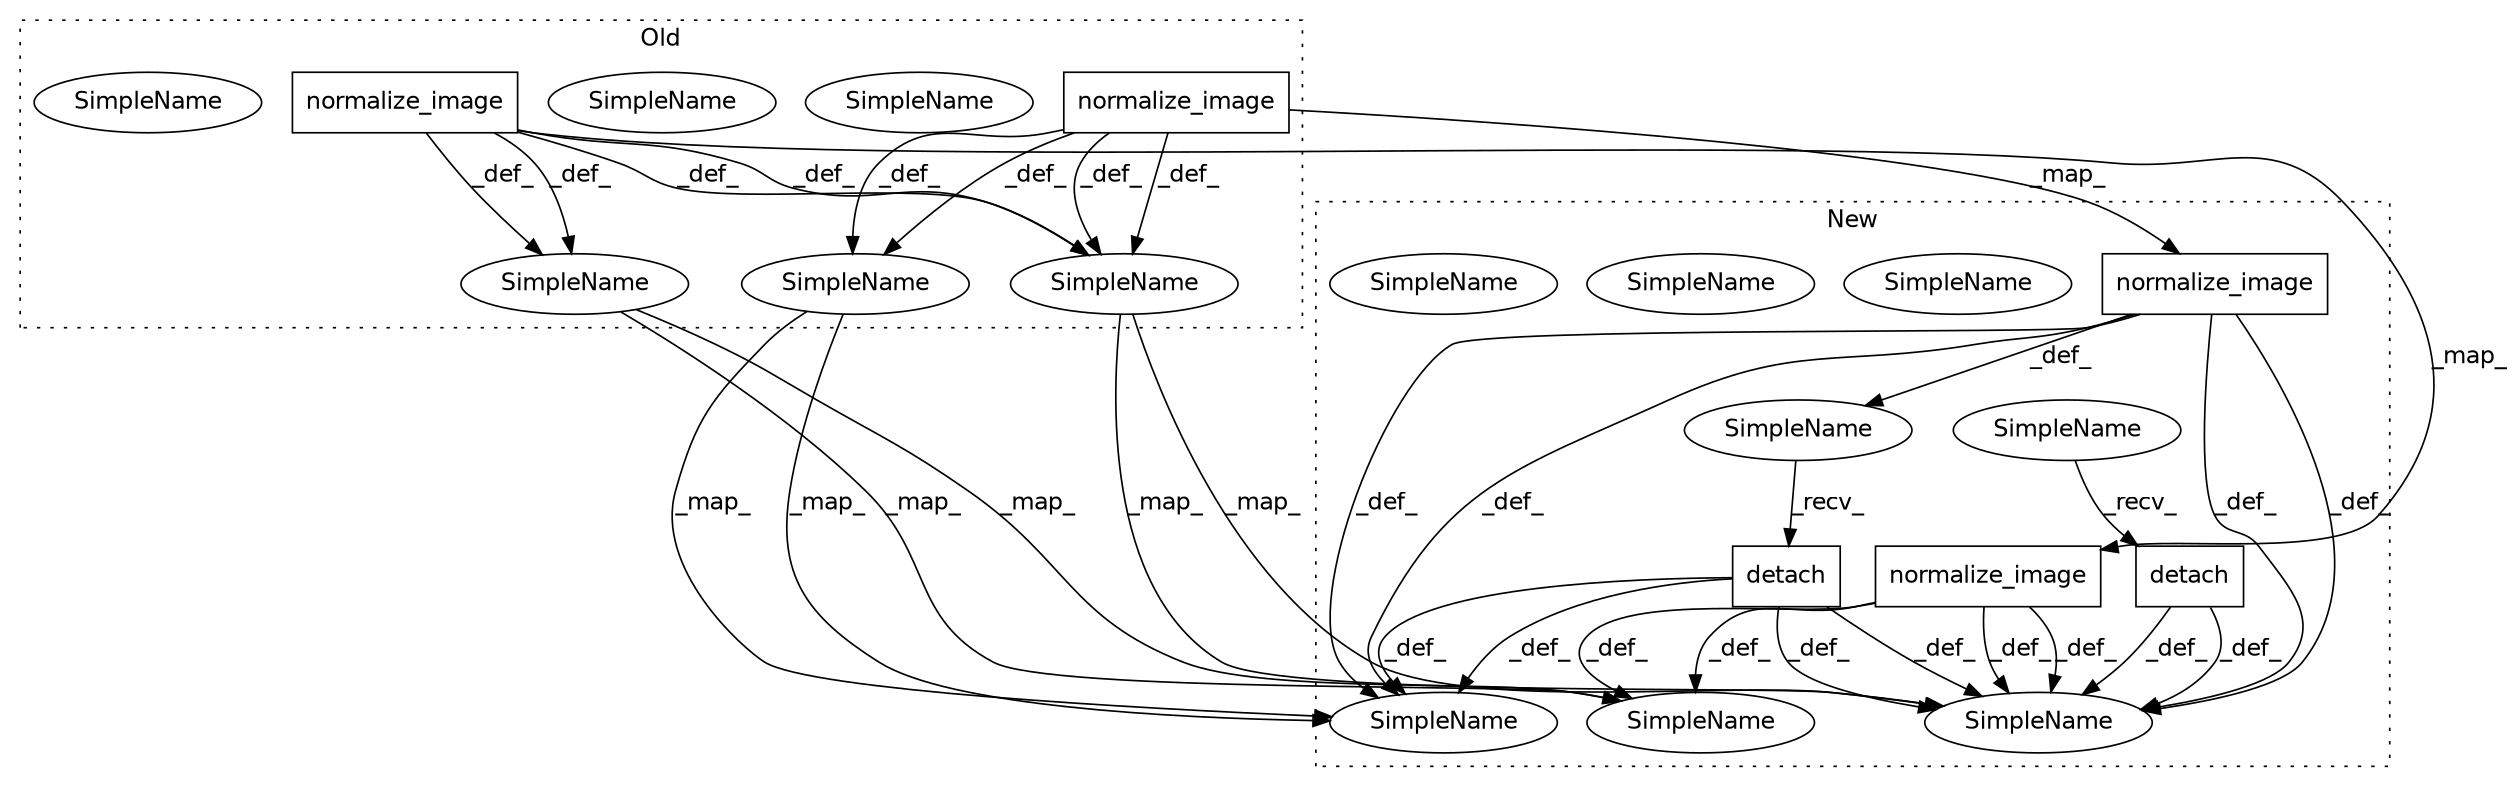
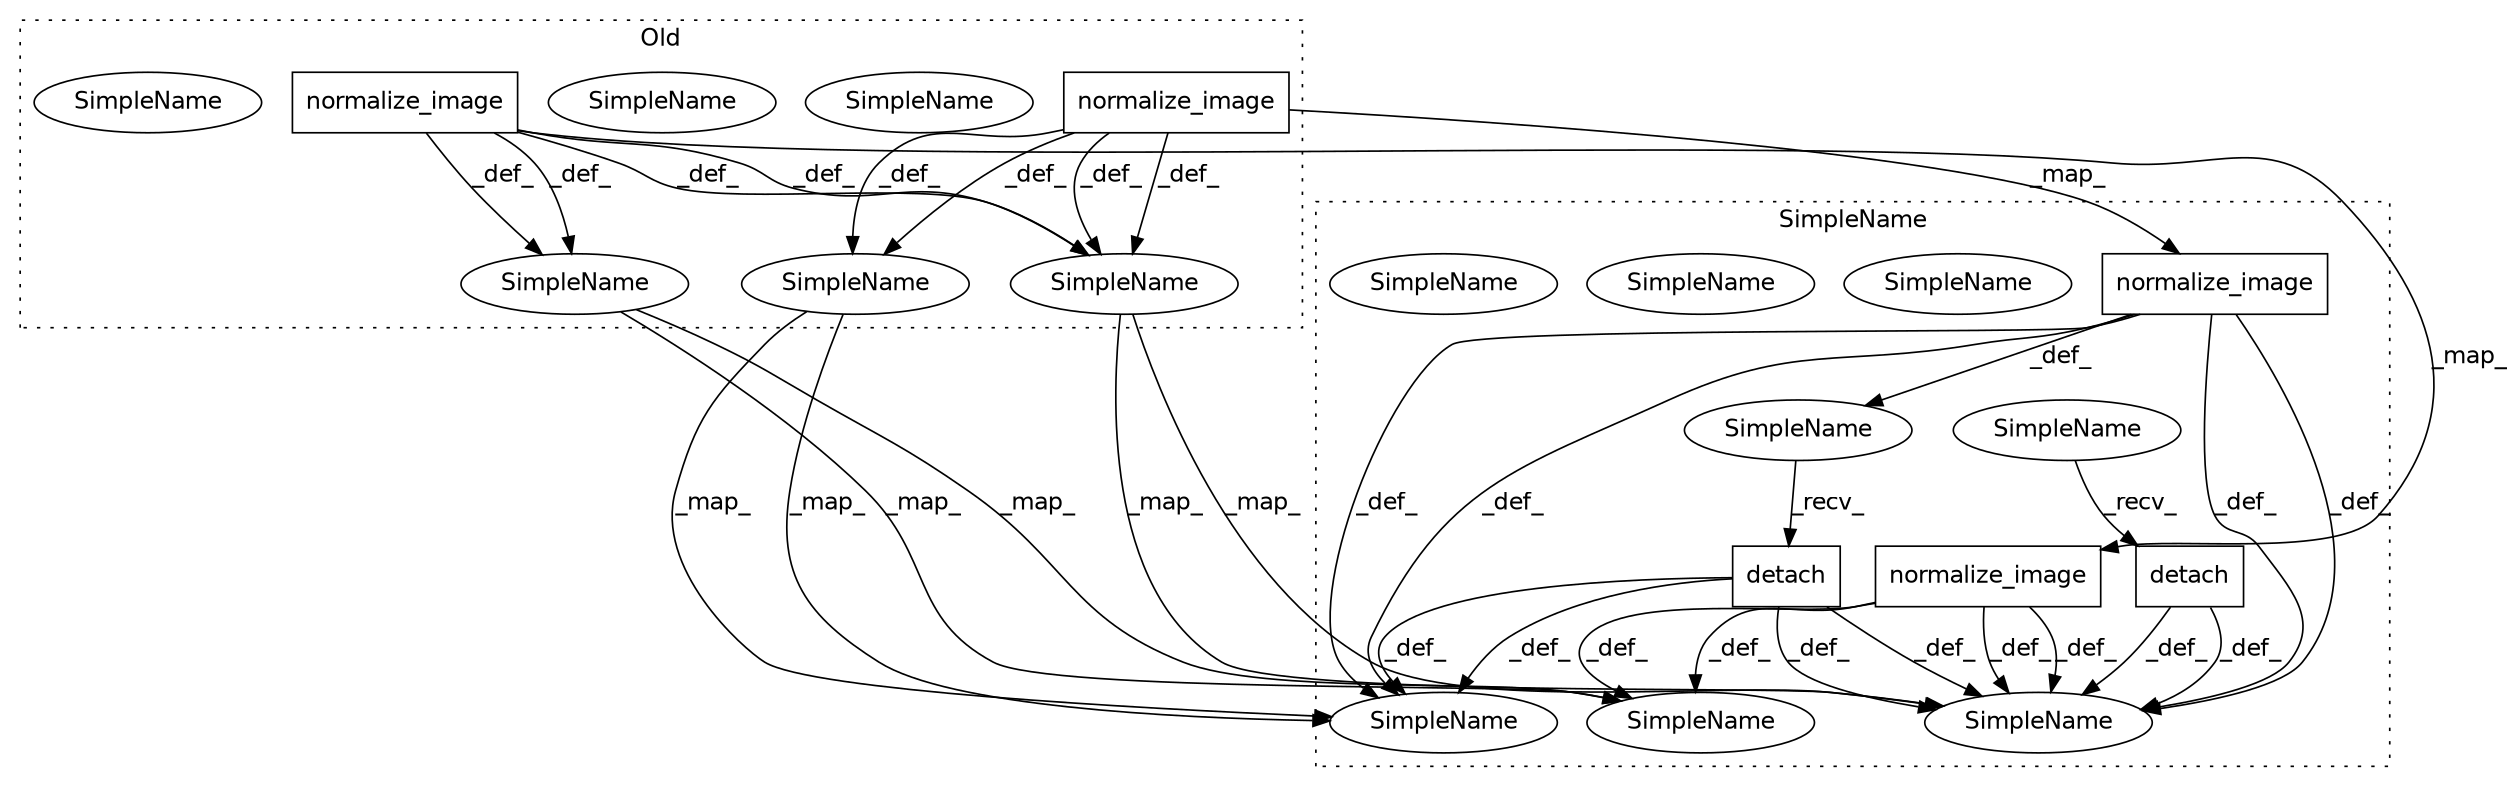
(1853, 221) -> (1853, 221)
